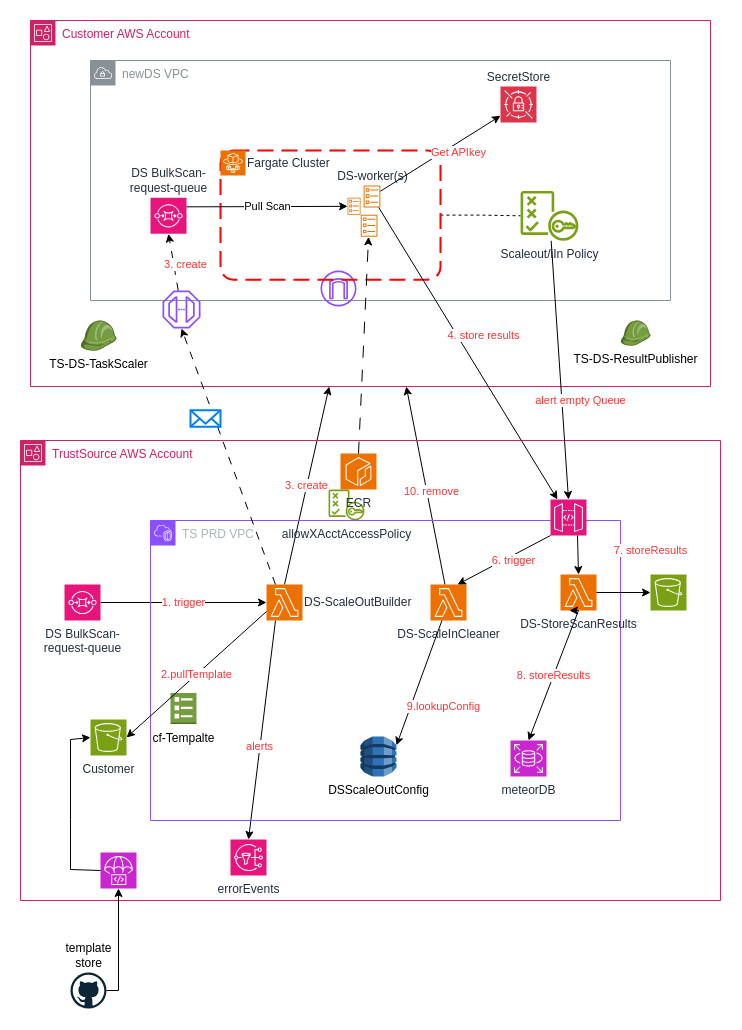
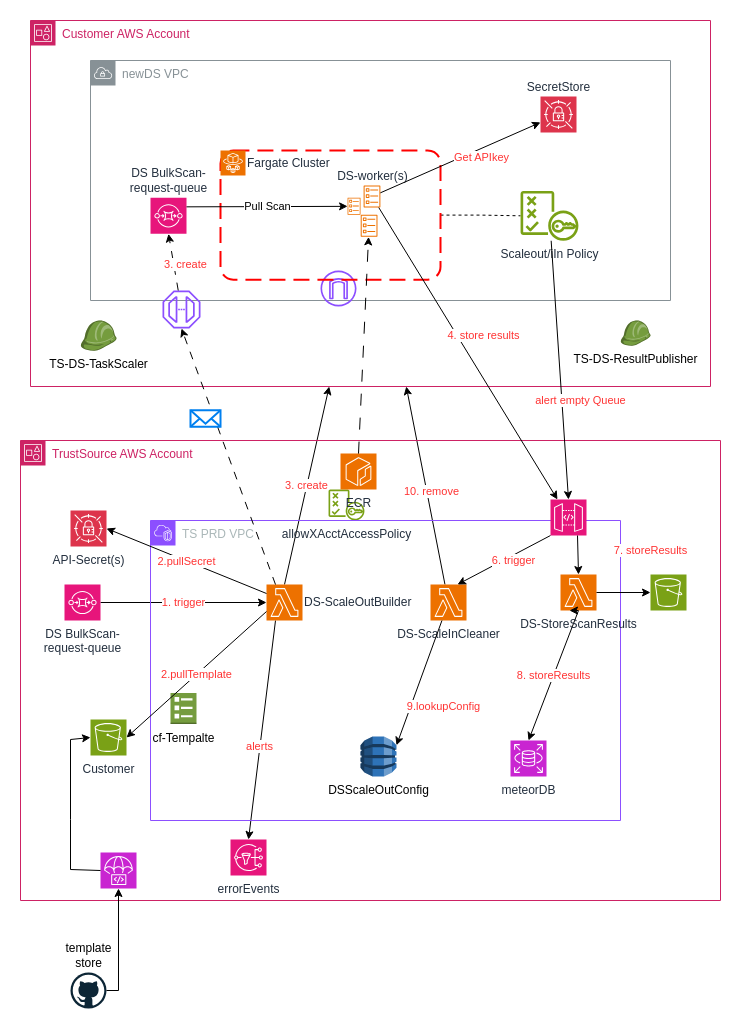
(519, 105) -> (559, 115)
none -> (89, 529)
none -> (189, 562)
